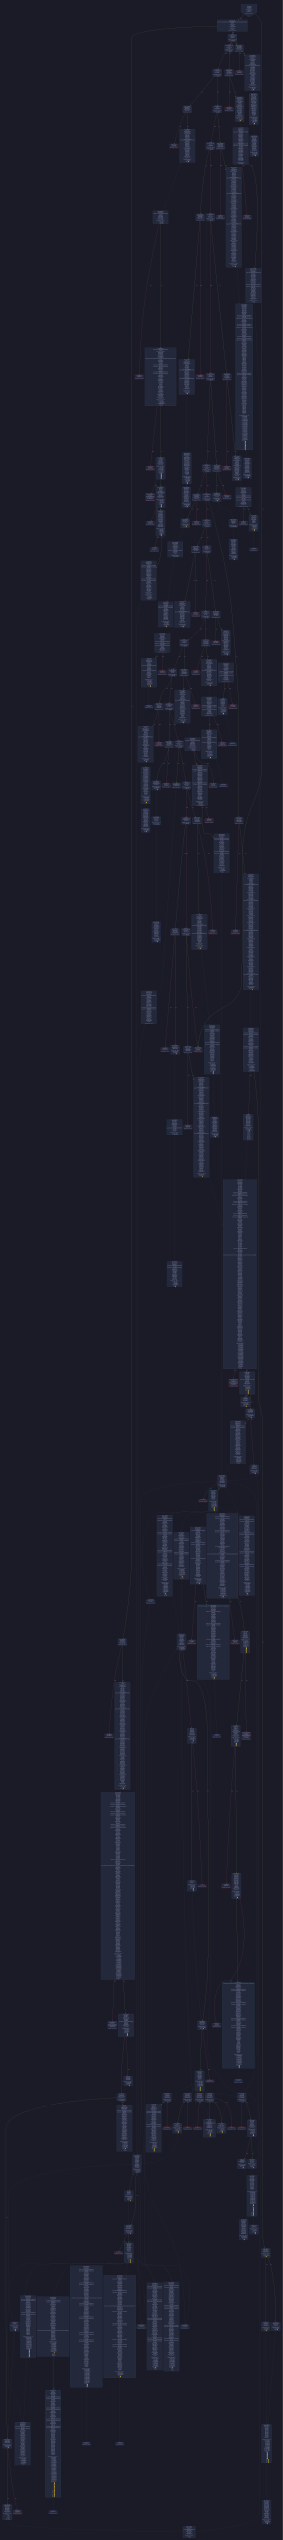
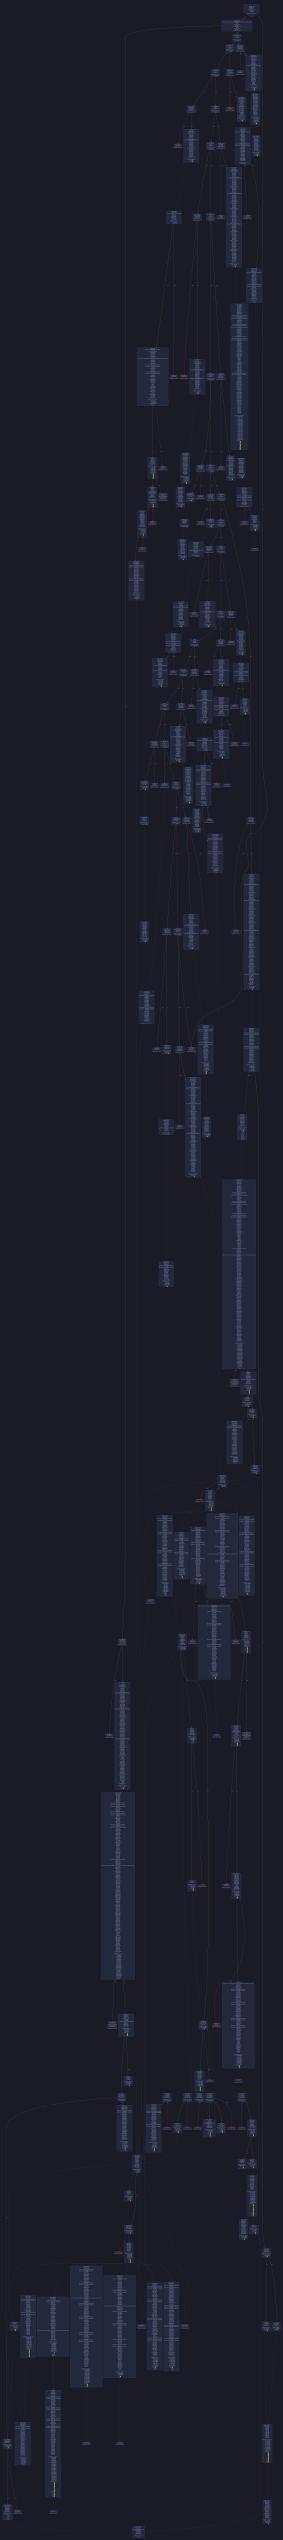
(149, 707) -> none
